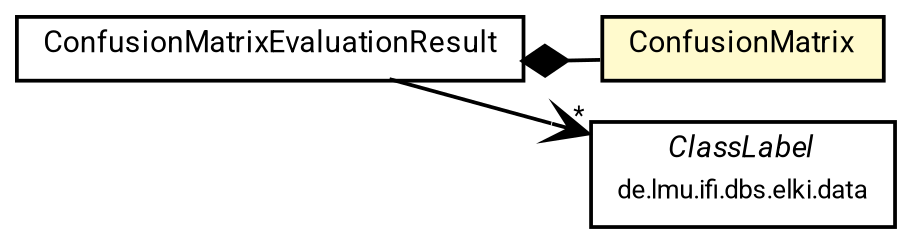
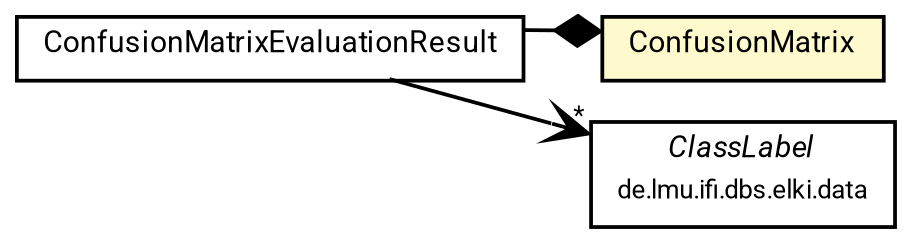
(584, 60) -> (539, 30)
